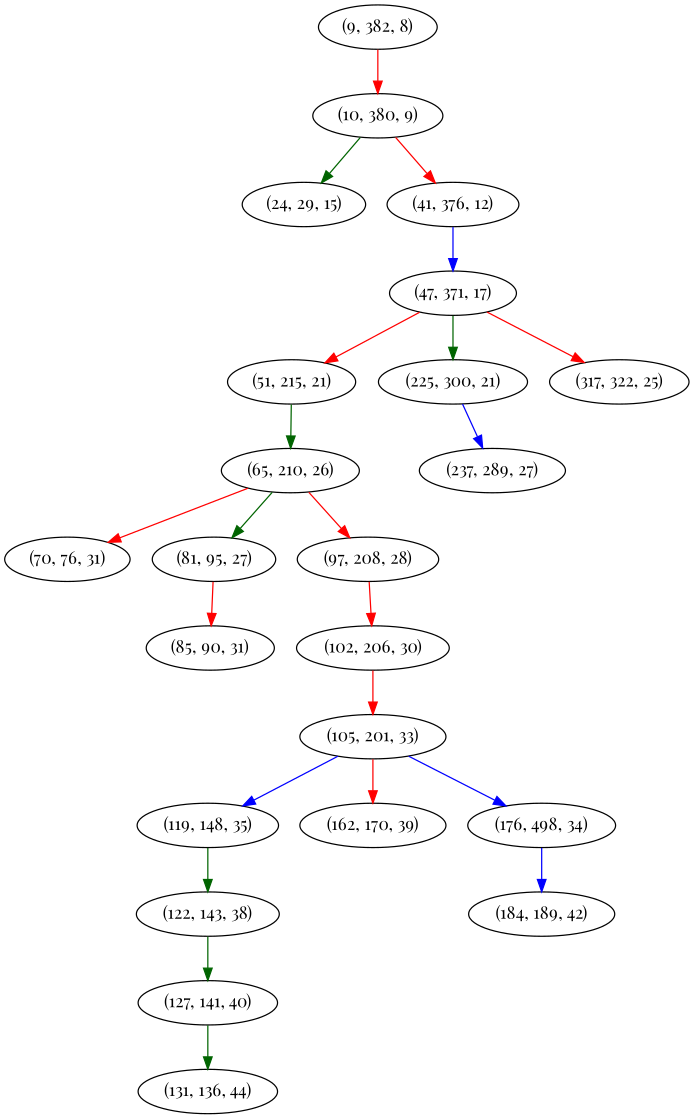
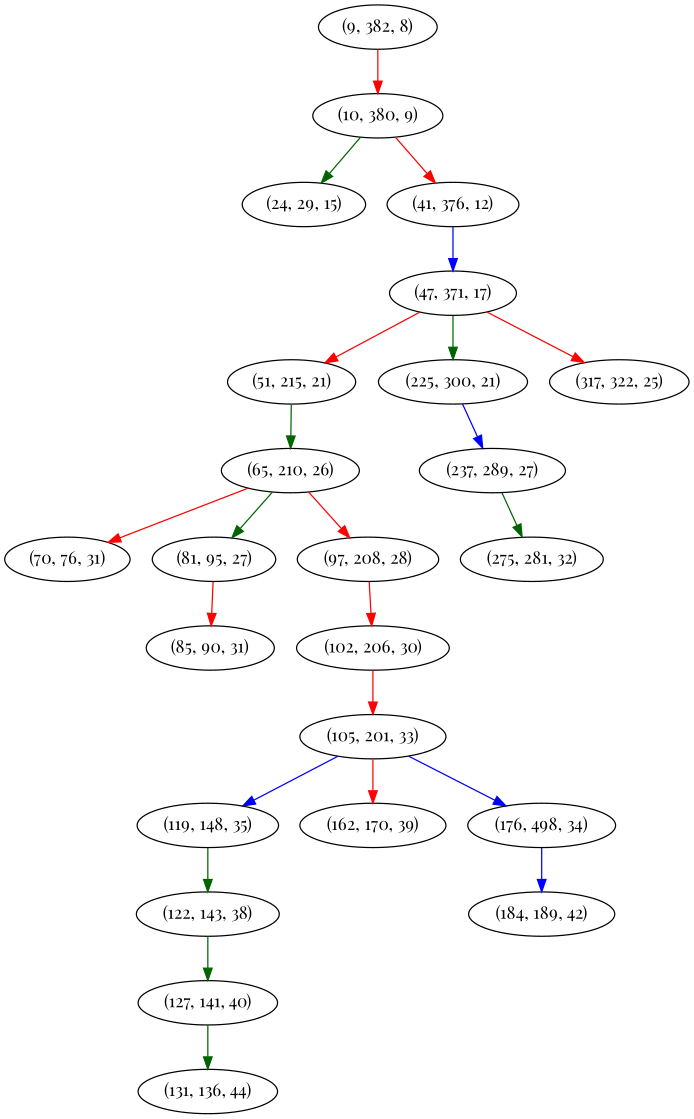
none -> (532, 559)
